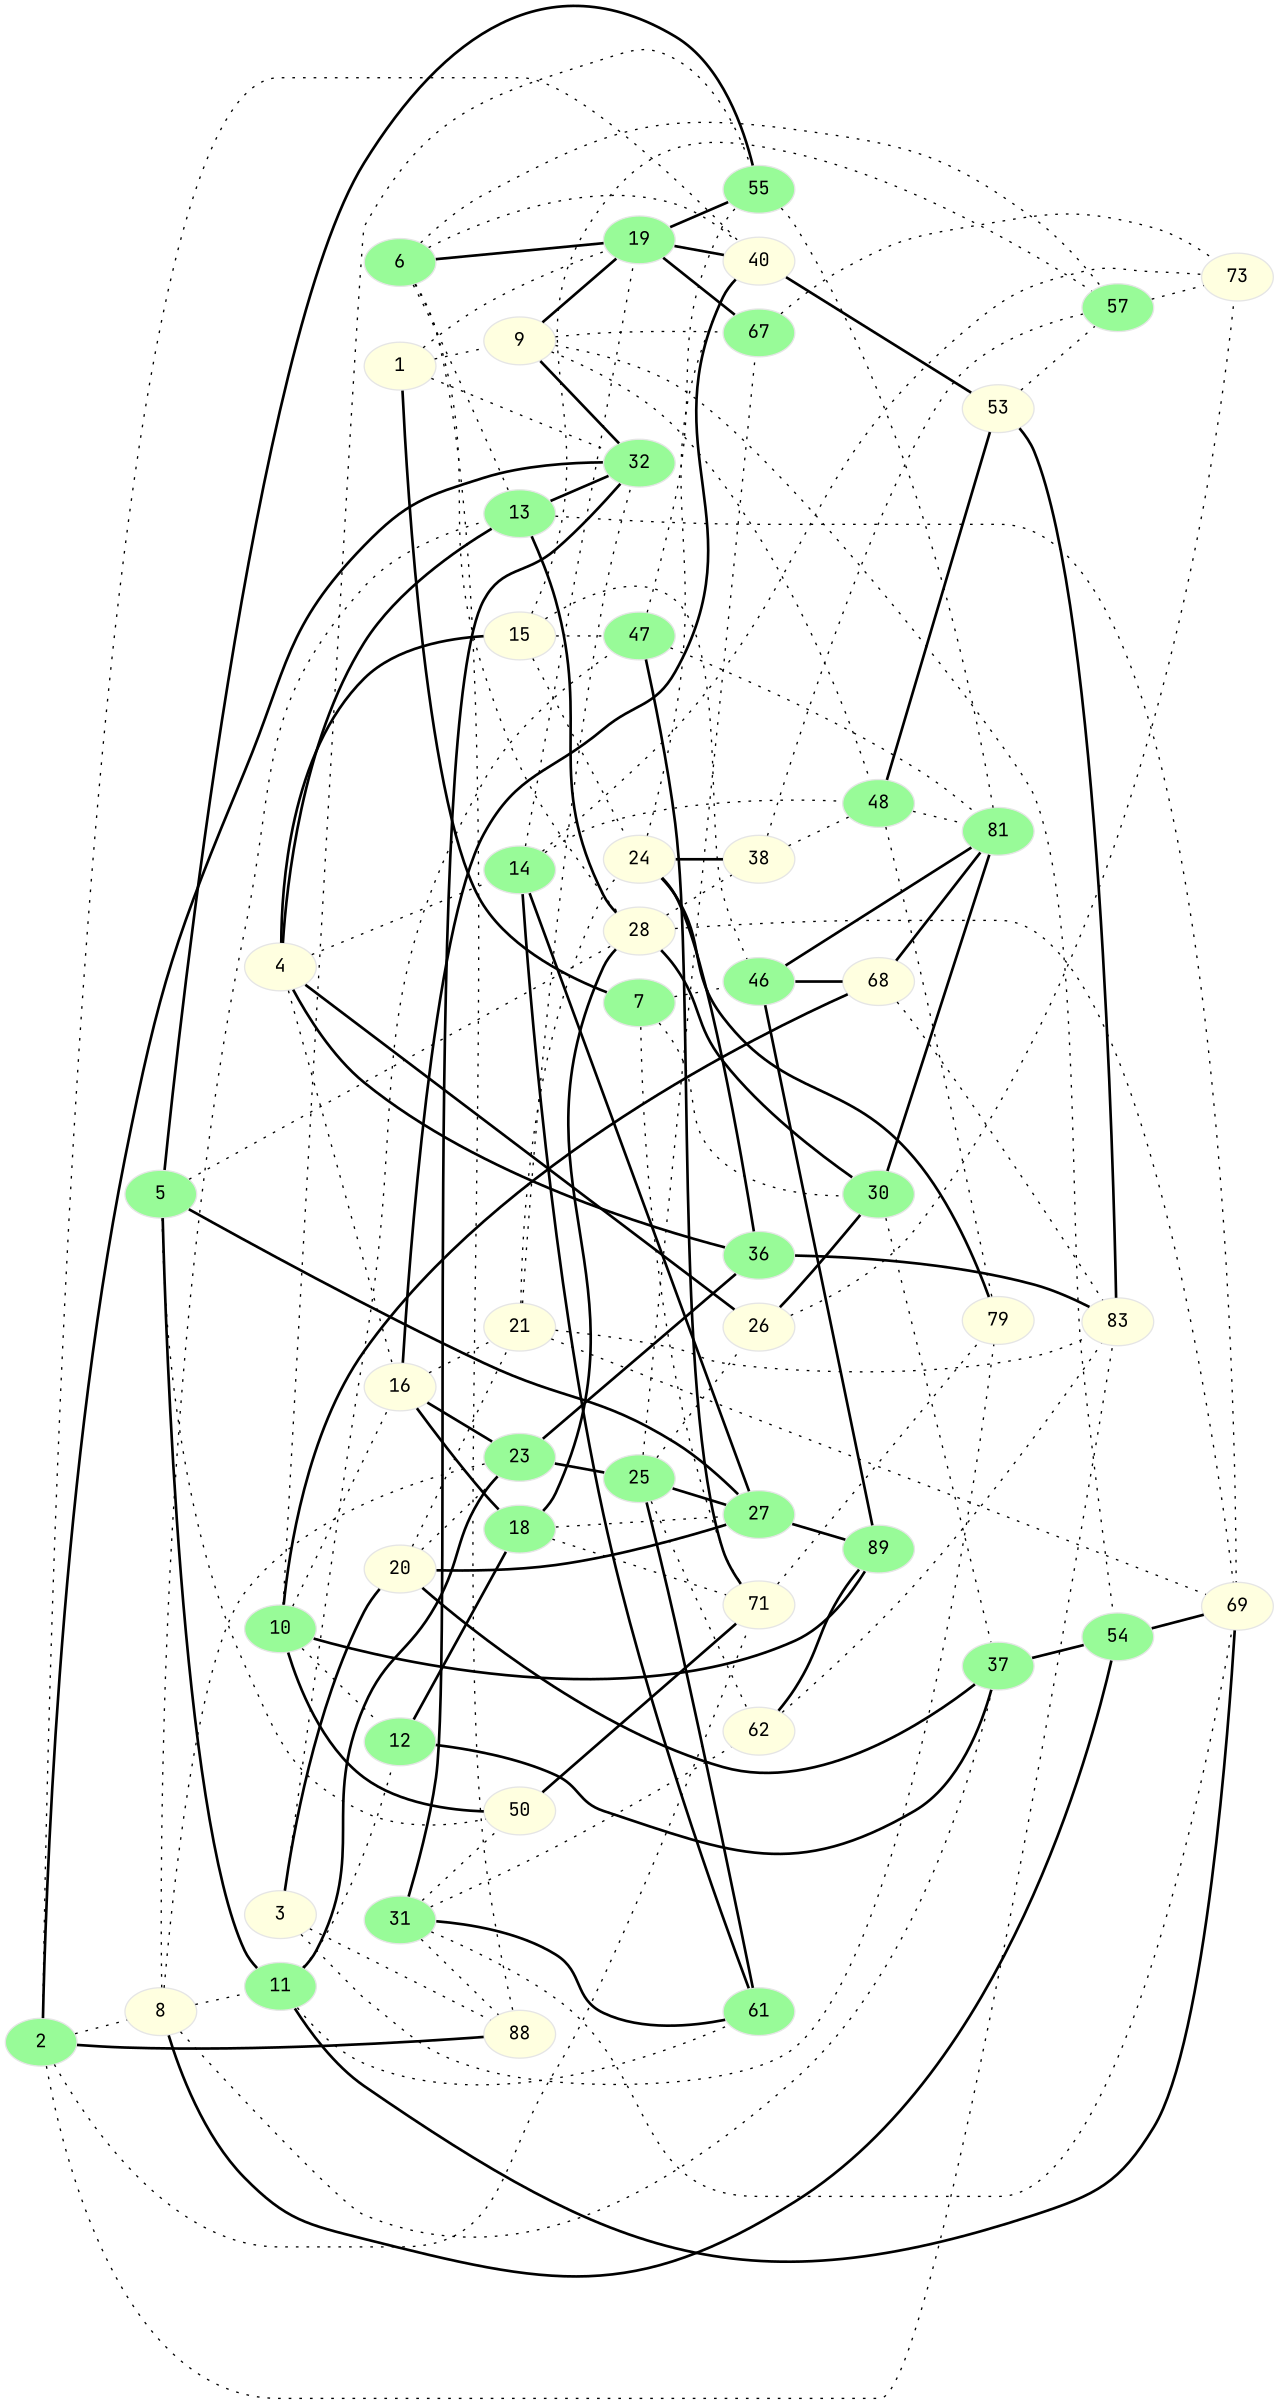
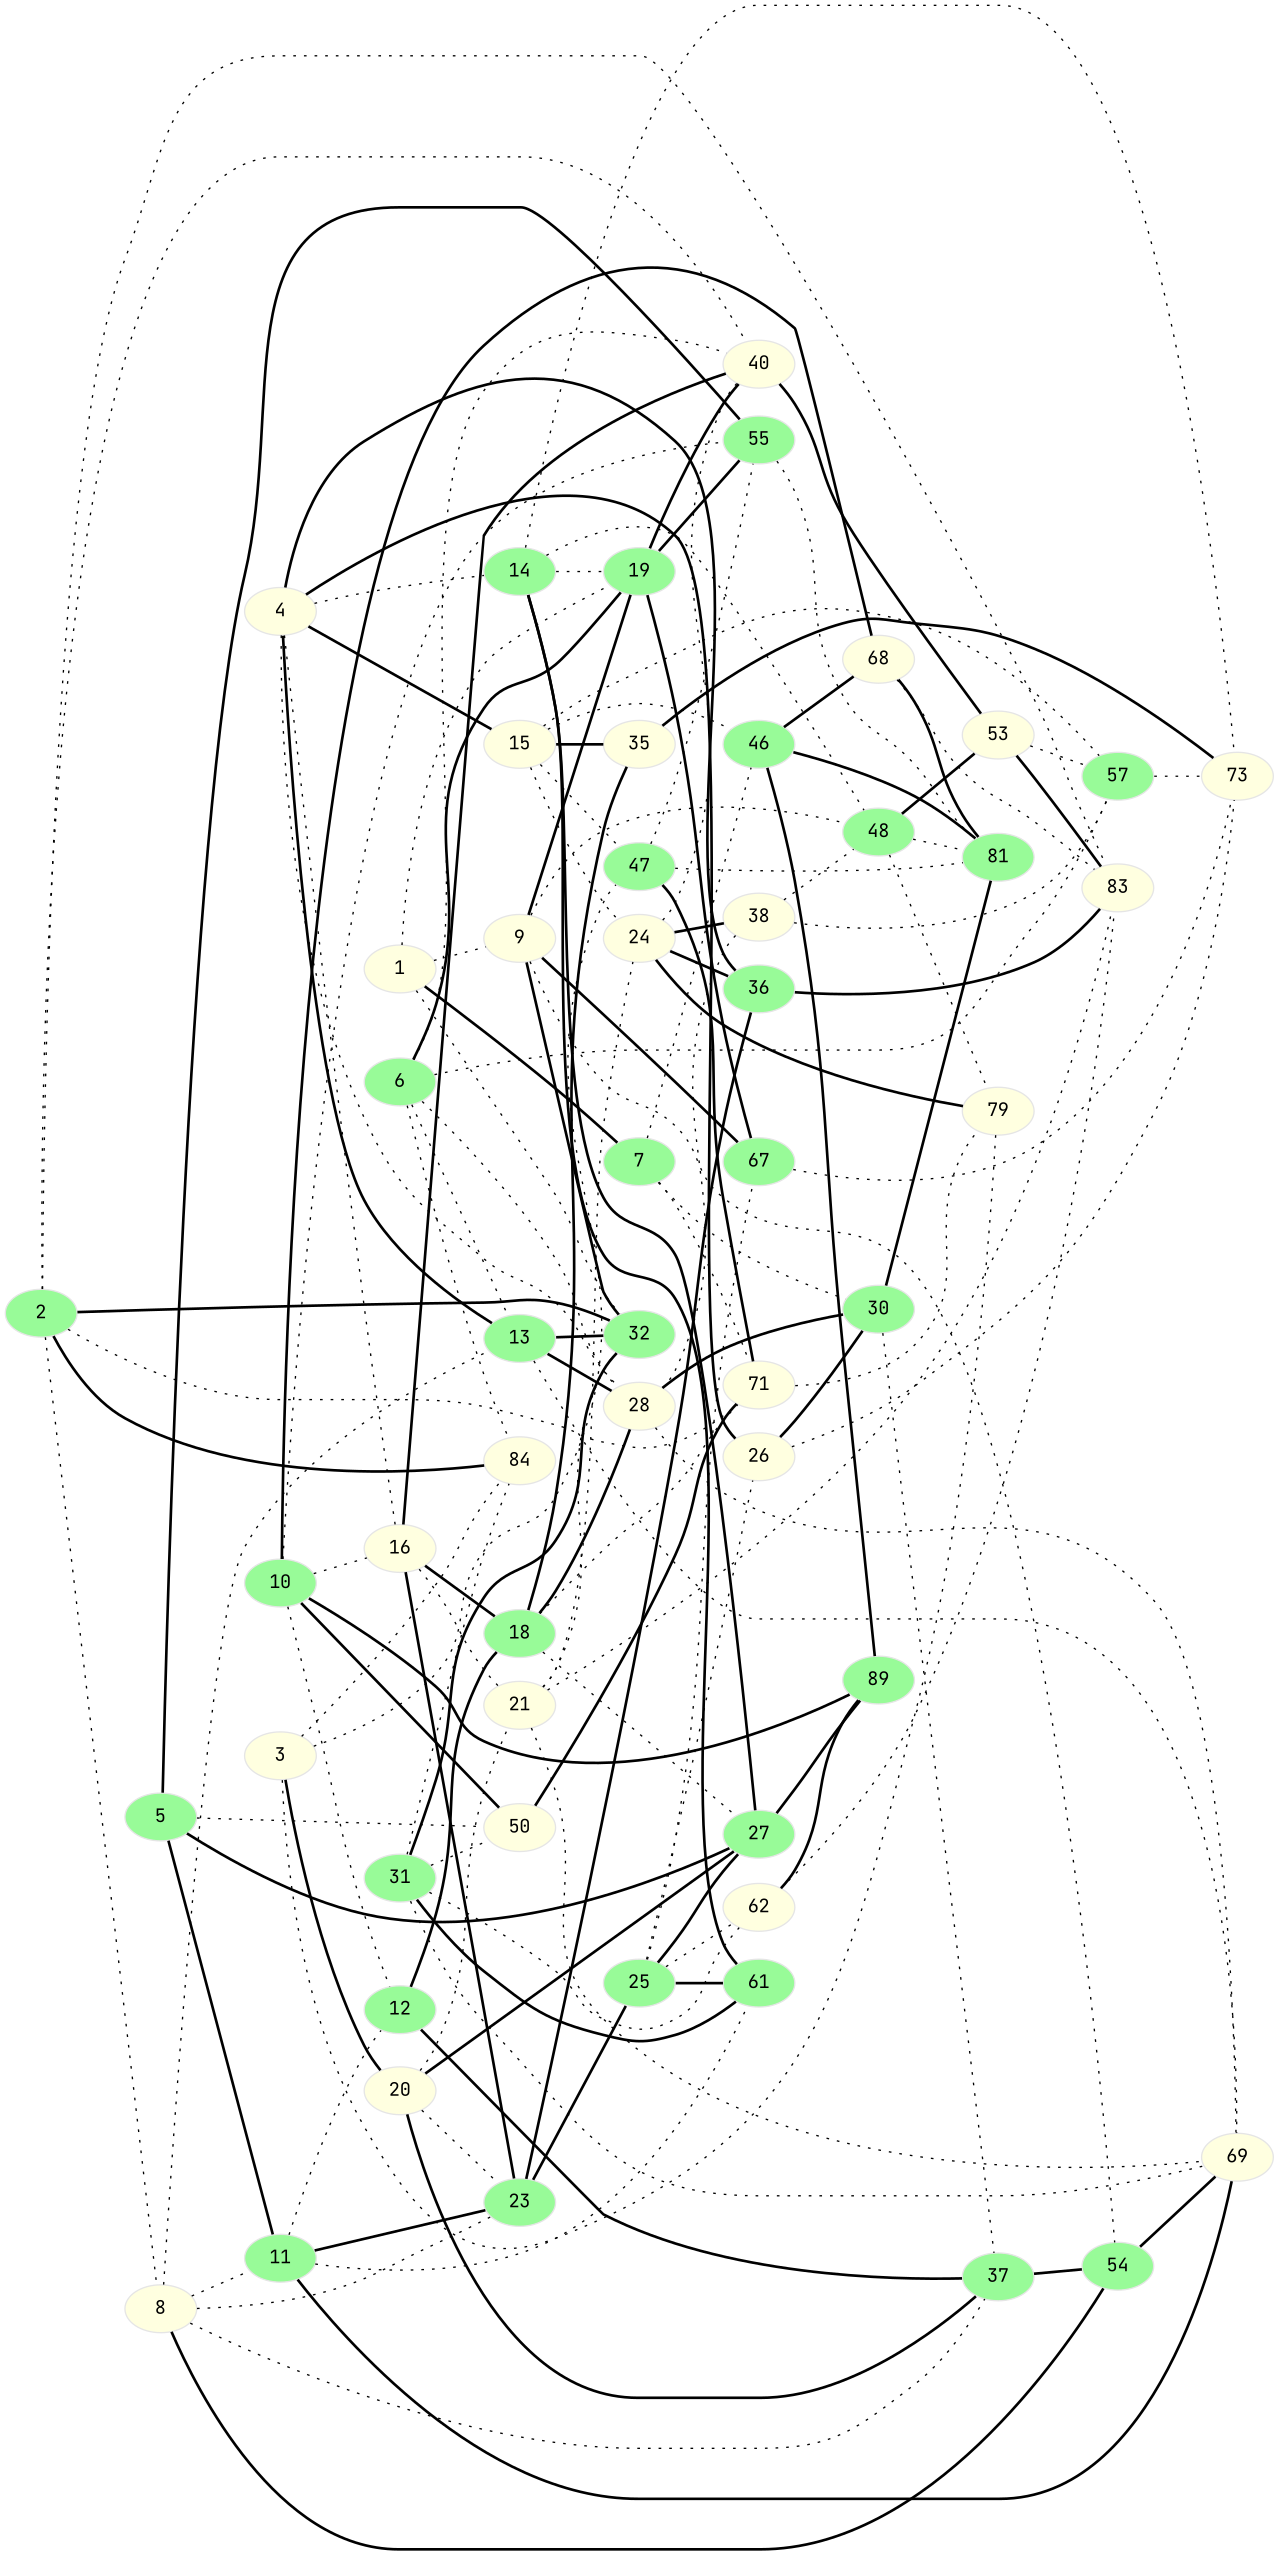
(639, 332) -> (631, 1040)
none -> (639, 744)
(379, 1074) -> (343, 1064)
(520, 2034) -> (520, 1461)
